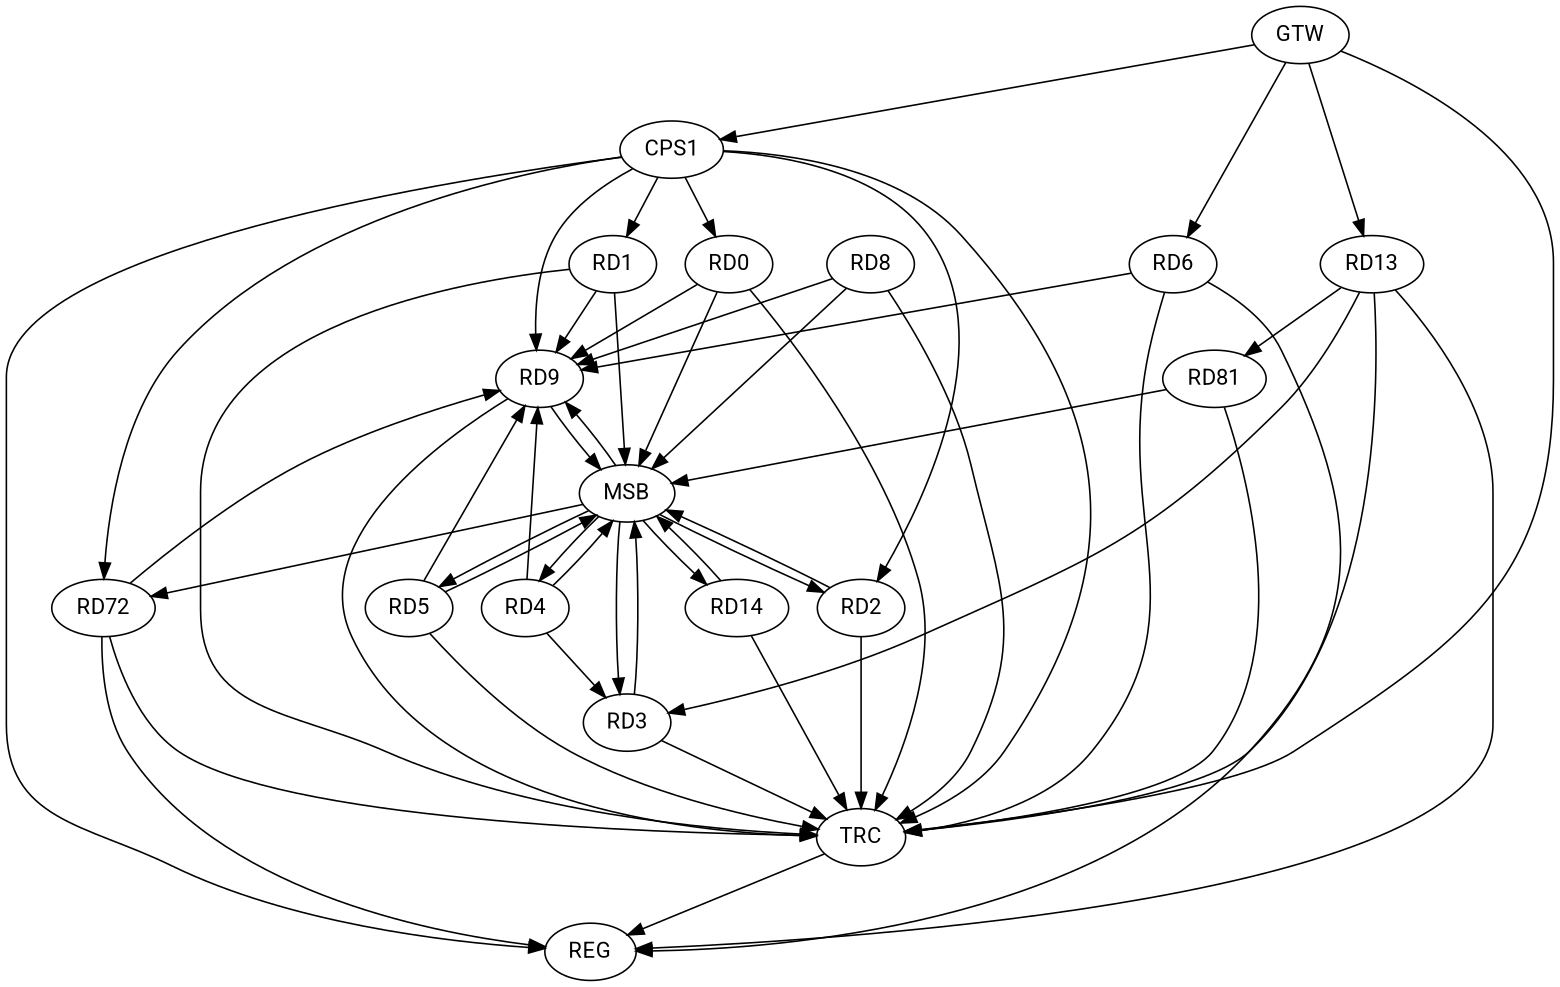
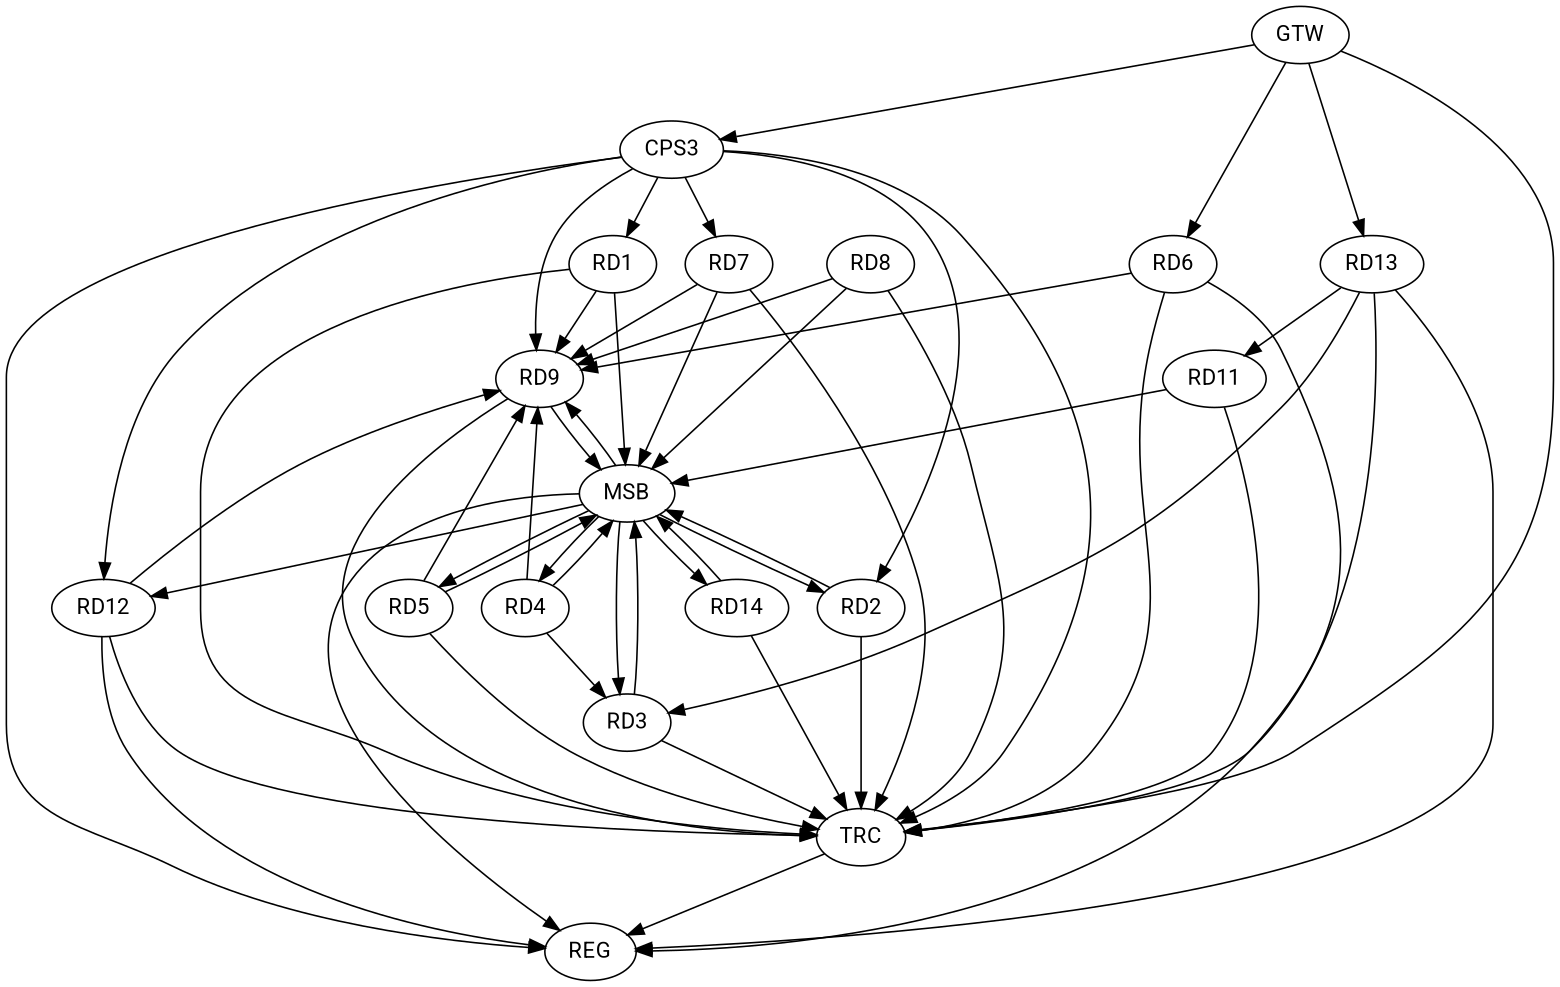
(672, 150) -> (672, 150)
(729, 264) -> (729, 264)
(1214, 379) -> (1214, 379)
(103, 608) -> (103, 608)
none -> (331, 666)
